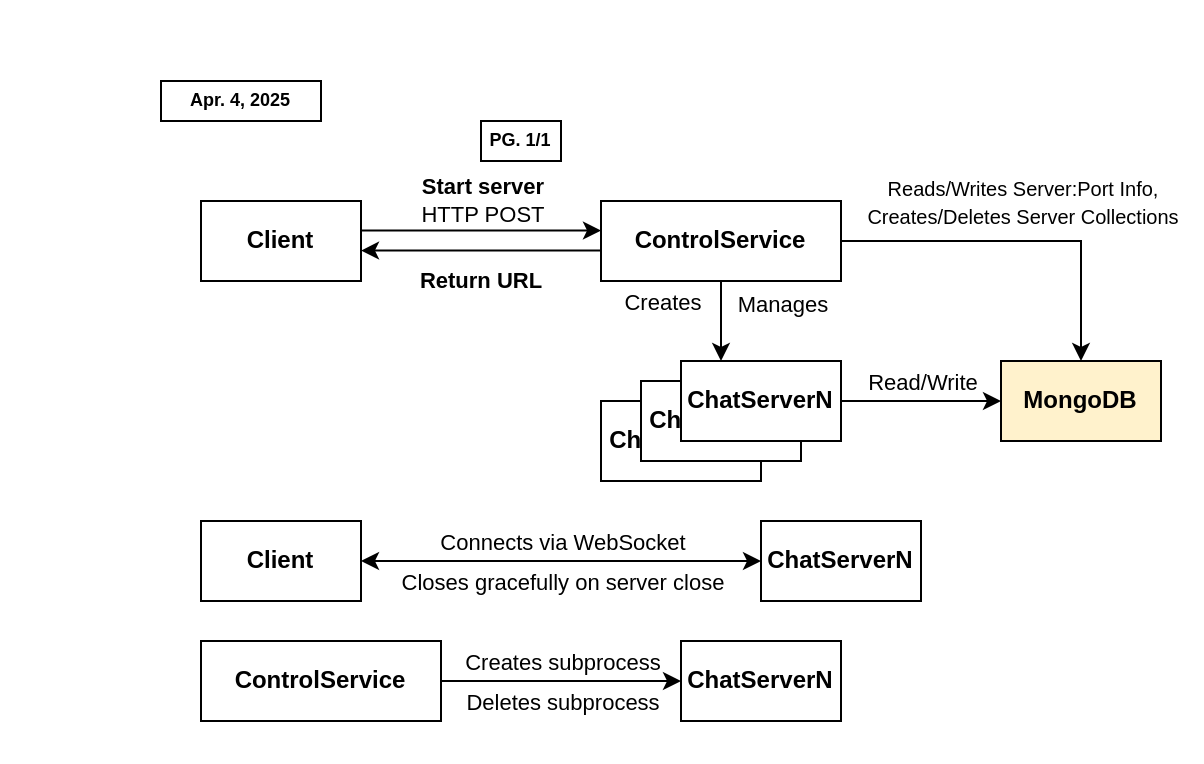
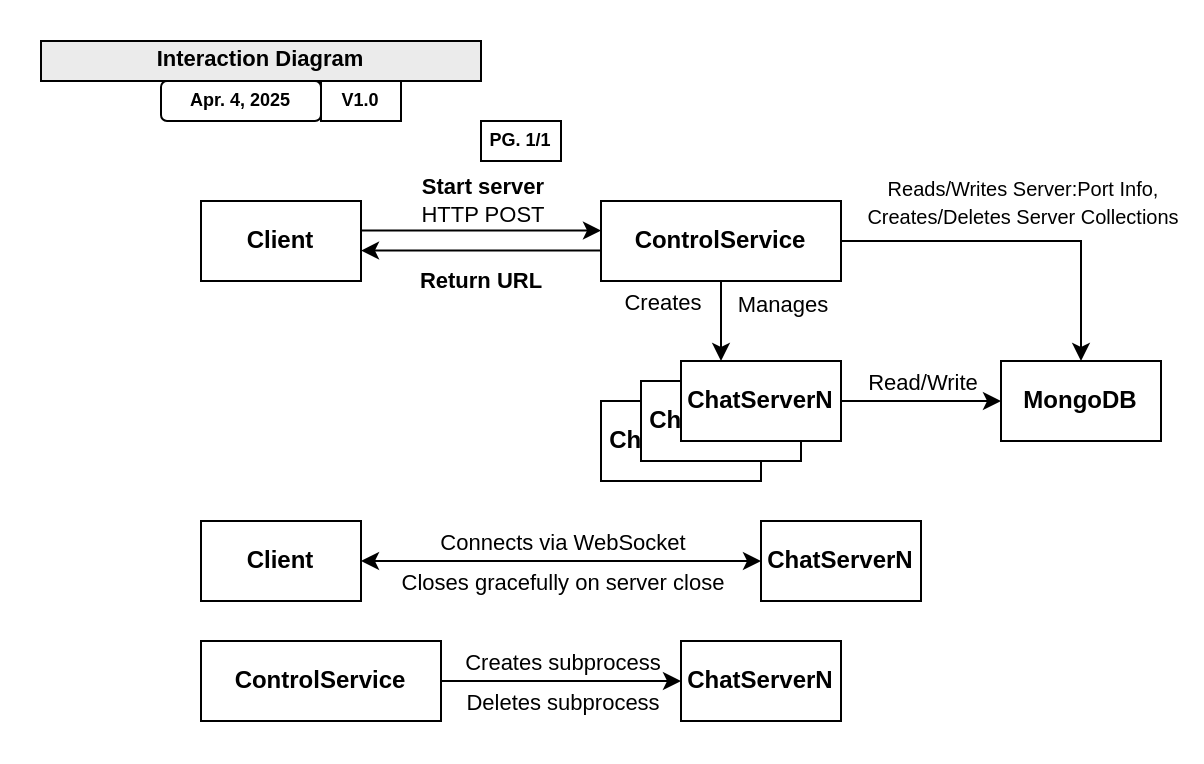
none -> (261, 61)
(241, 101) -> (241, 101)
none -> (361, 101)
(1081, 401) -> (1081, 401)
